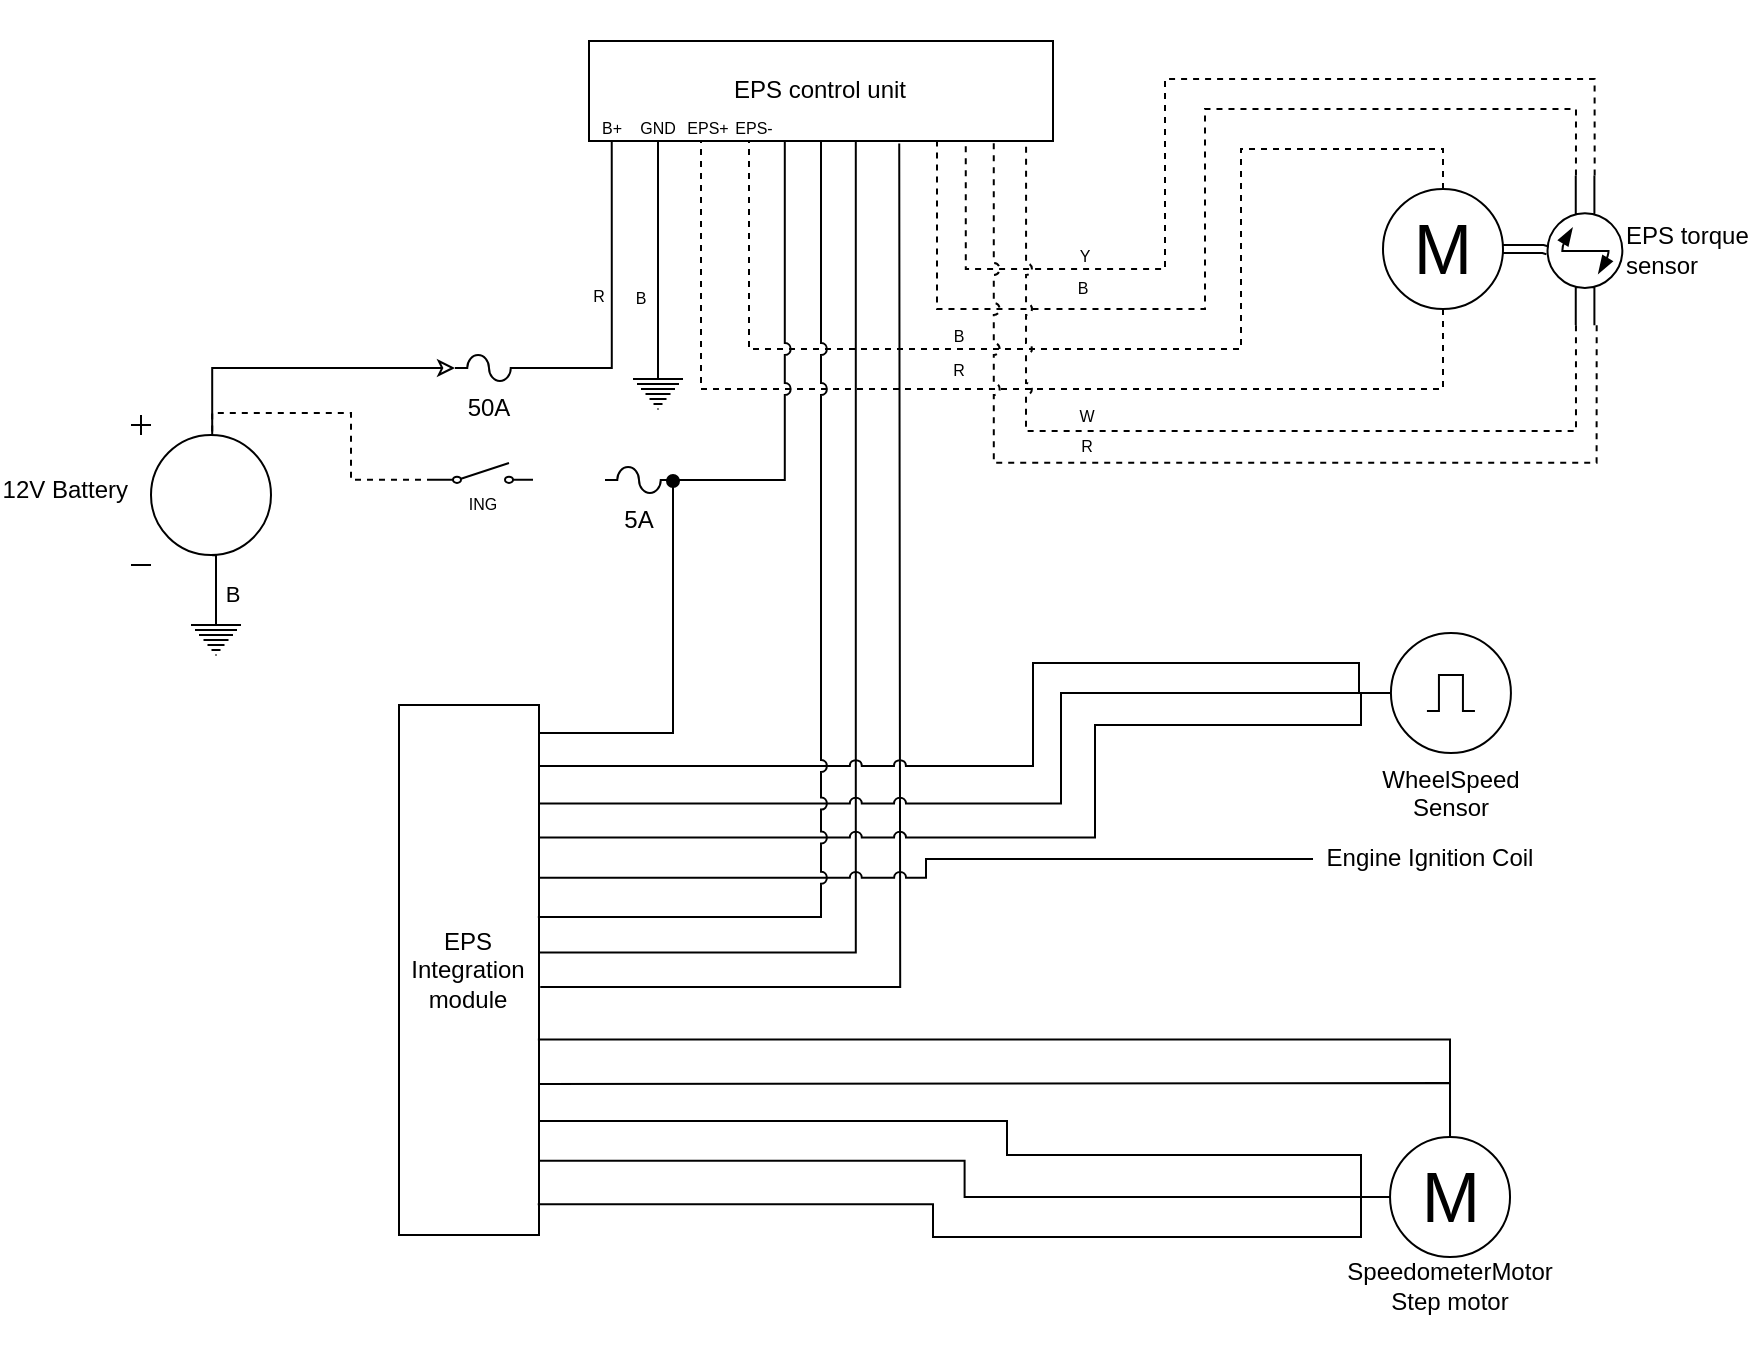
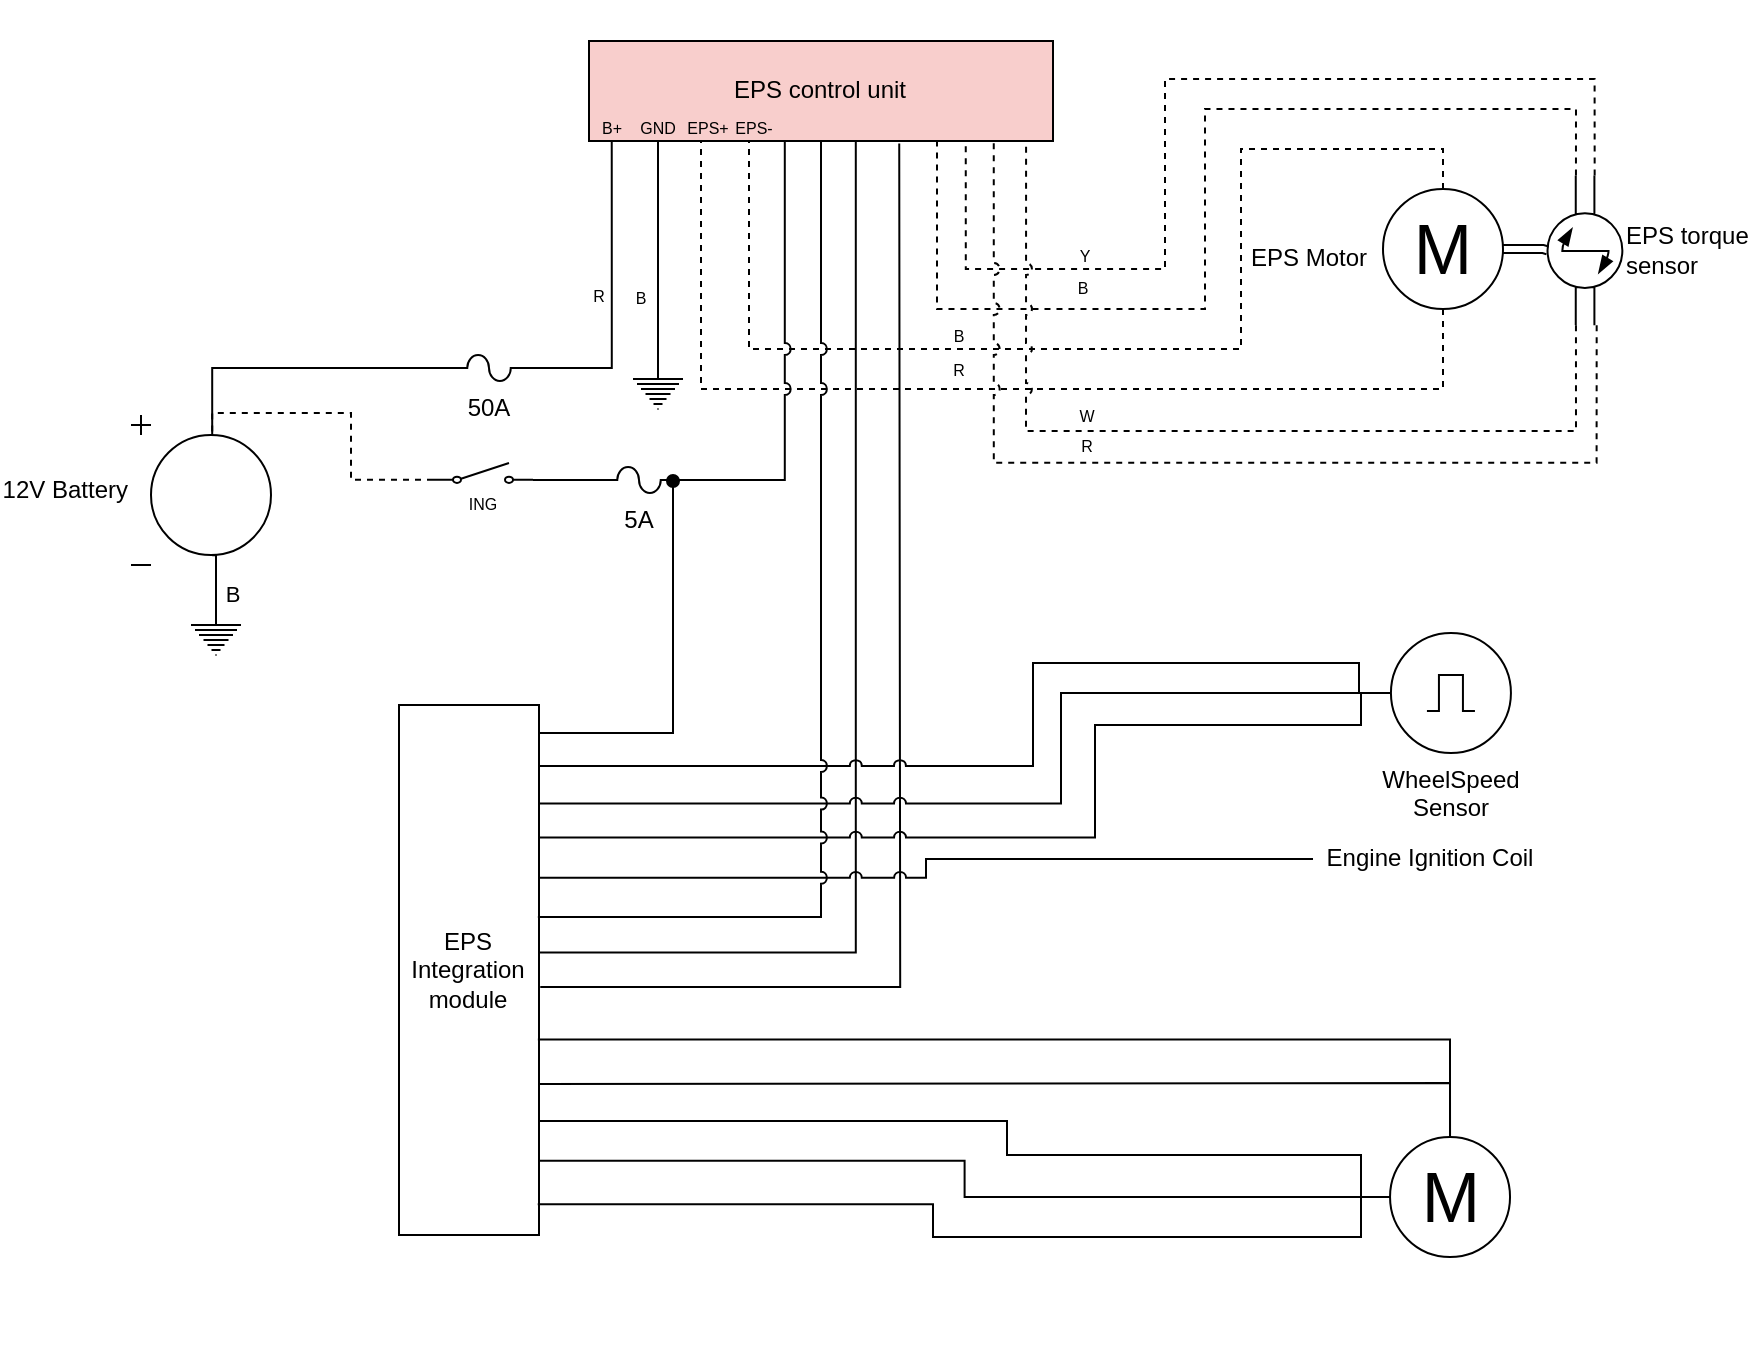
(821, 91) -> (821, 91)
none -> (1309, 259)
(440, 368) -> (446, 368)
none -> (569, 480)
(1451, 1287) -> none
